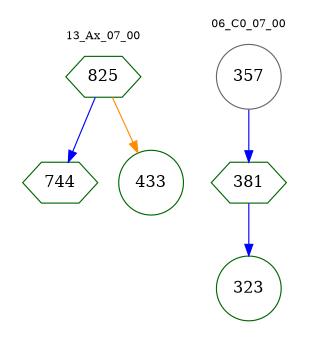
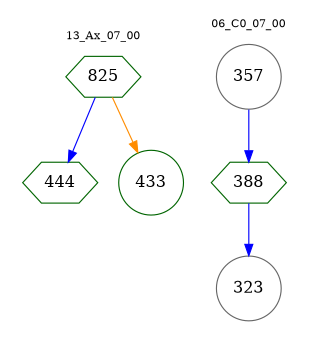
(60, 183) -> (60, 183)
(249, 183) -> (249, 183)
(249, 288) -> (249, 288)
